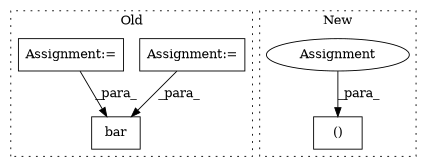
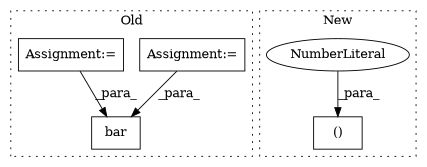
(338, 55) -> (338, 55)
